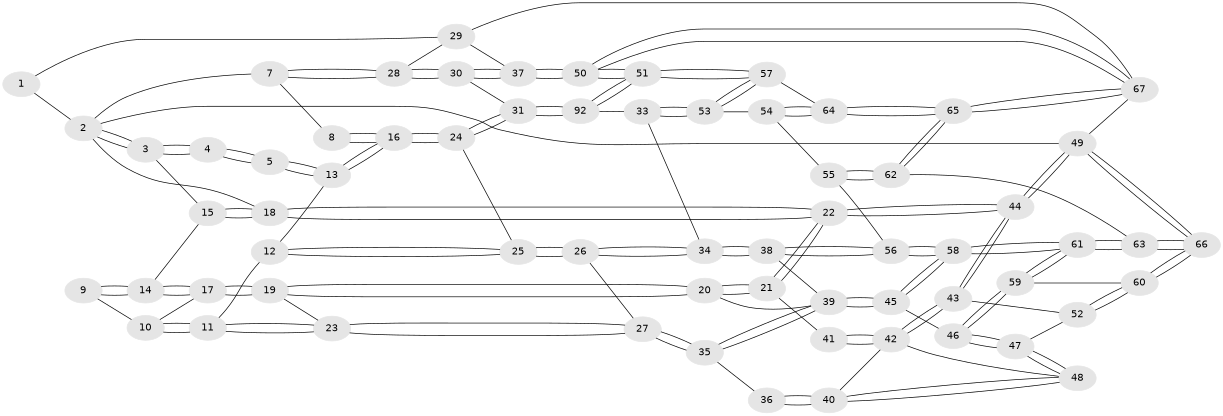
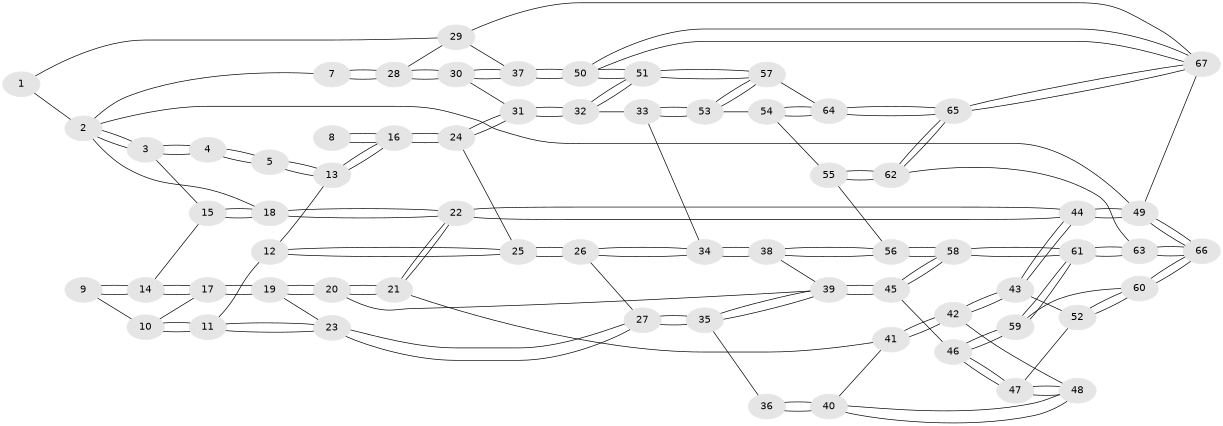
(297, 102) -> none
(581, 111) -> (581, 112)
(860, 370) -> (860, 373)
